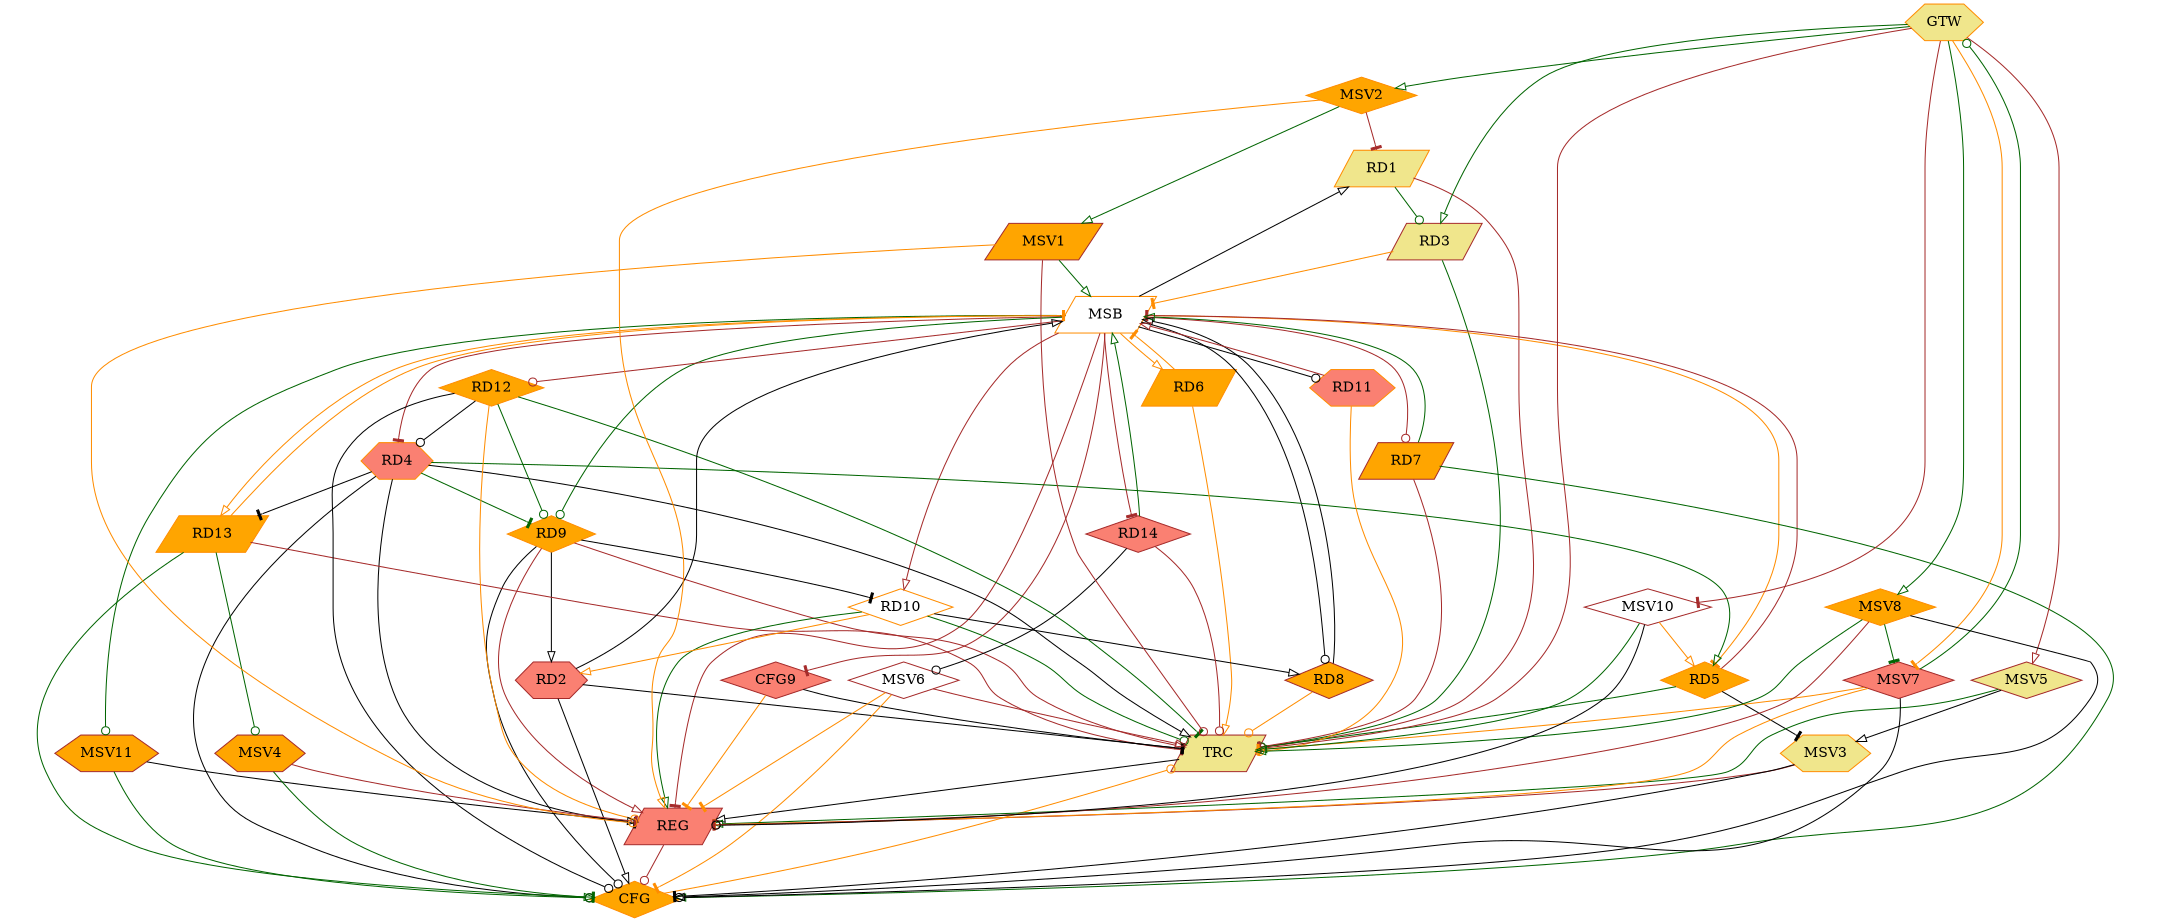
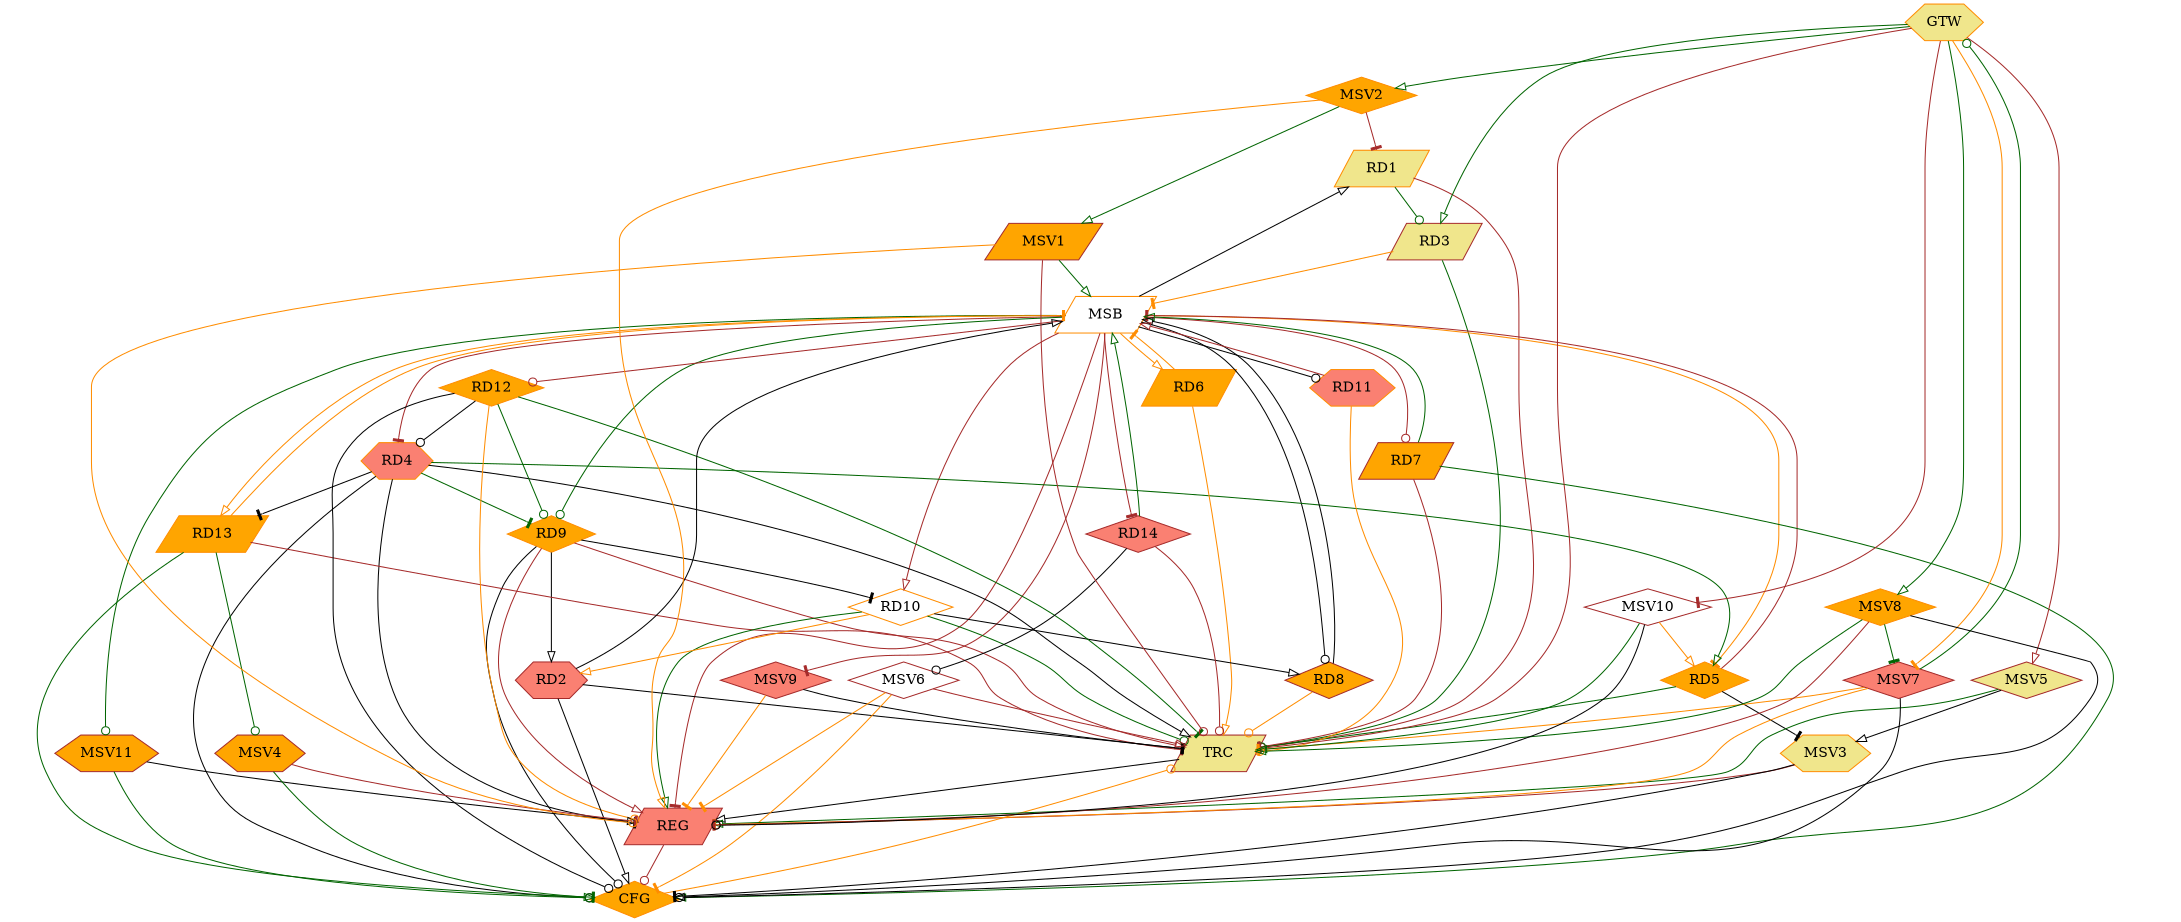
(776, 680) -> (776, 680)
